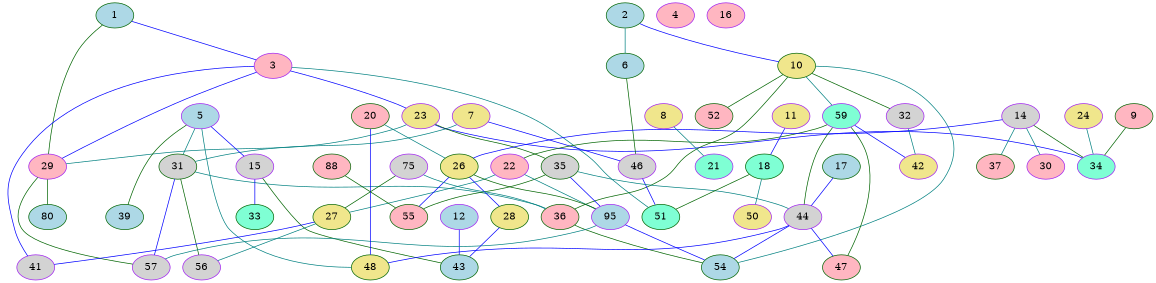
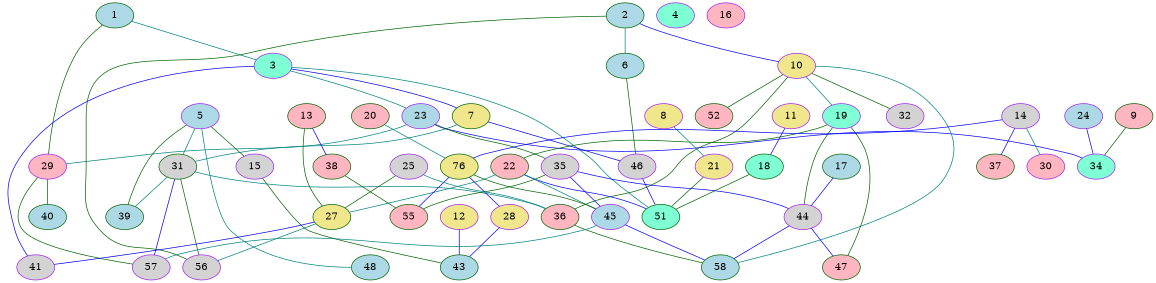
(676, 15) -> (676, 15)
(194, 41) -> (194, 41)
none -> (226, 57)
(273, 66) -> (273, 66)
(797, 66) -> (797, 66)
(349, 88) -> (349, 88)
(158, 111) -> (375, 84)
none -> (307, 116)
(421, 116) -> (421, 116)
(471, 116) -> (471, 116)
(841, 116) -> (841, 116)
(1084, 116) -> (1084, 116)
(1010, 138) -> (1010, 138)
(228, 141) -> (228, 141)
(1058, 141) -> none
(1090, 141) -> (1090, 141)
(332, 167) -> (332, 167)
(409, 167) -> (409, 167)
(459, 167) -> (459, 167)
(510, 167) -> (510, 167)
(560, 167) -> (560, 167)
(714, 167) -> (714, 167)
(918, 167) -> none
(684, 188) -> (684, 188)
none -> (576, 190)
none -> (151, 192)
none -> (687, 193)
(370, 198) -> none
(48, 217) -> (48, 217)
(255, 217) -> none
(459, 217) -> (459, 217)
(510, 217) -> (510, 217)
(610, 217) -> (610, 217)
(752, 217) -> none
(589, 249) -> none
(370, 267) -> (370, 267)
(720, 267) -> (720, 267)
